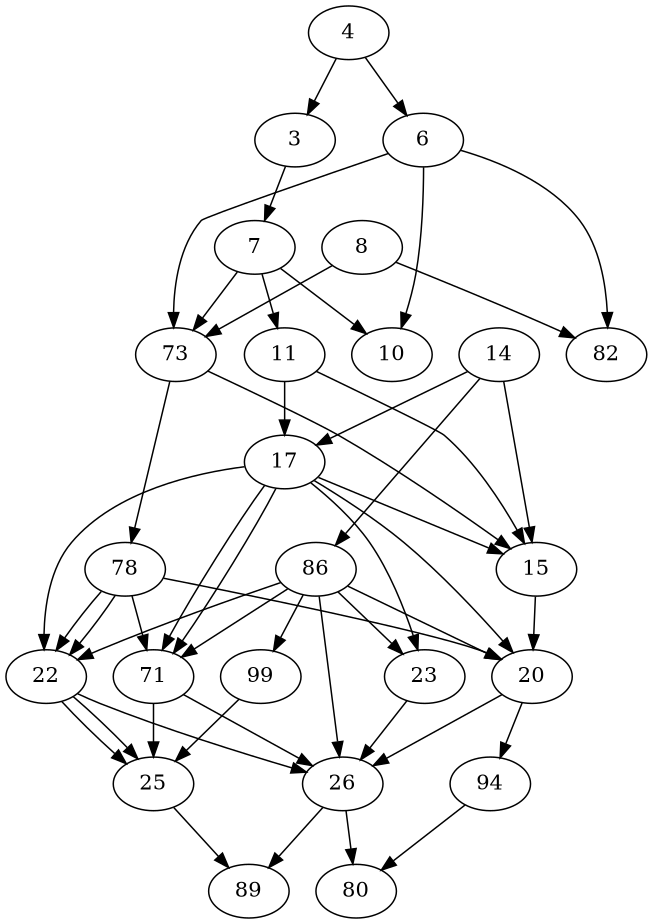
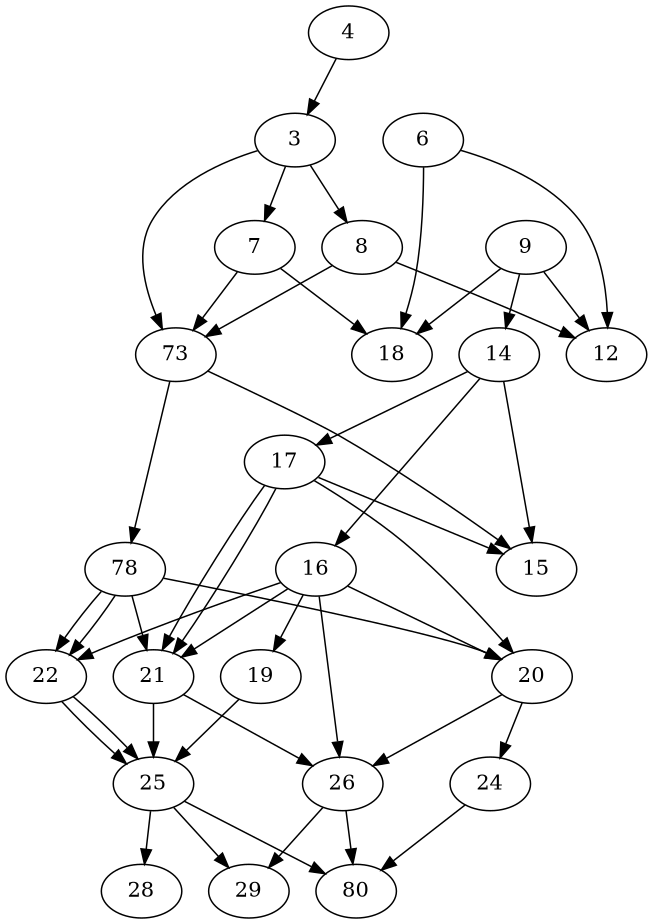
(382, 80) -> none
none -> (325, 187)
(248, 202) -> (161, 208)
none -> (526, 247)
(285, 355) -> none
(392, 355) -> (392, 355)
(607, 355) -> (607, 355)
(108, 512) -> none
(316, 569) -> (316, 569)
(535, 616) -> none
(153, 677) -> (153, 677)
(261, 677) -> (261, 677)
(425, 677) -> none
(184, 734) -> none
(490, 784) -> (490, 784)
none -> (248, 834)
none -> (142, 891)
(249, 891) -> (249, 891)
